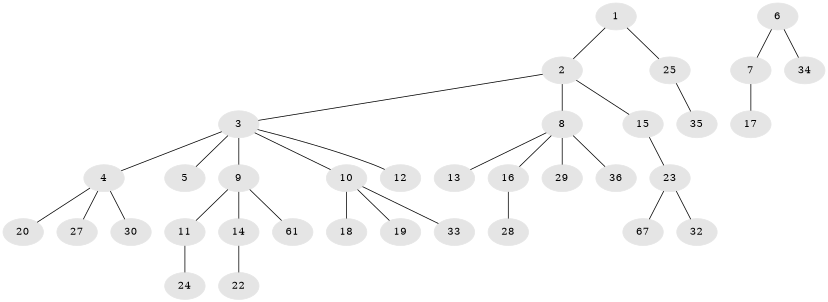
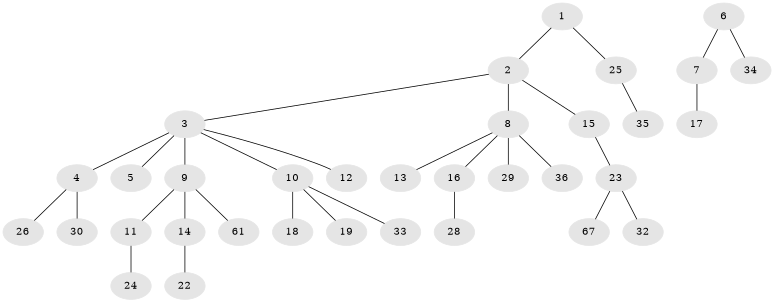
(23, 232) -> none
(77, 232) -> (23, 232)
